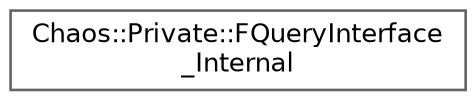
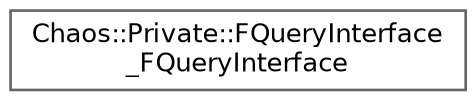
(238, 50) -> (238, 50)
